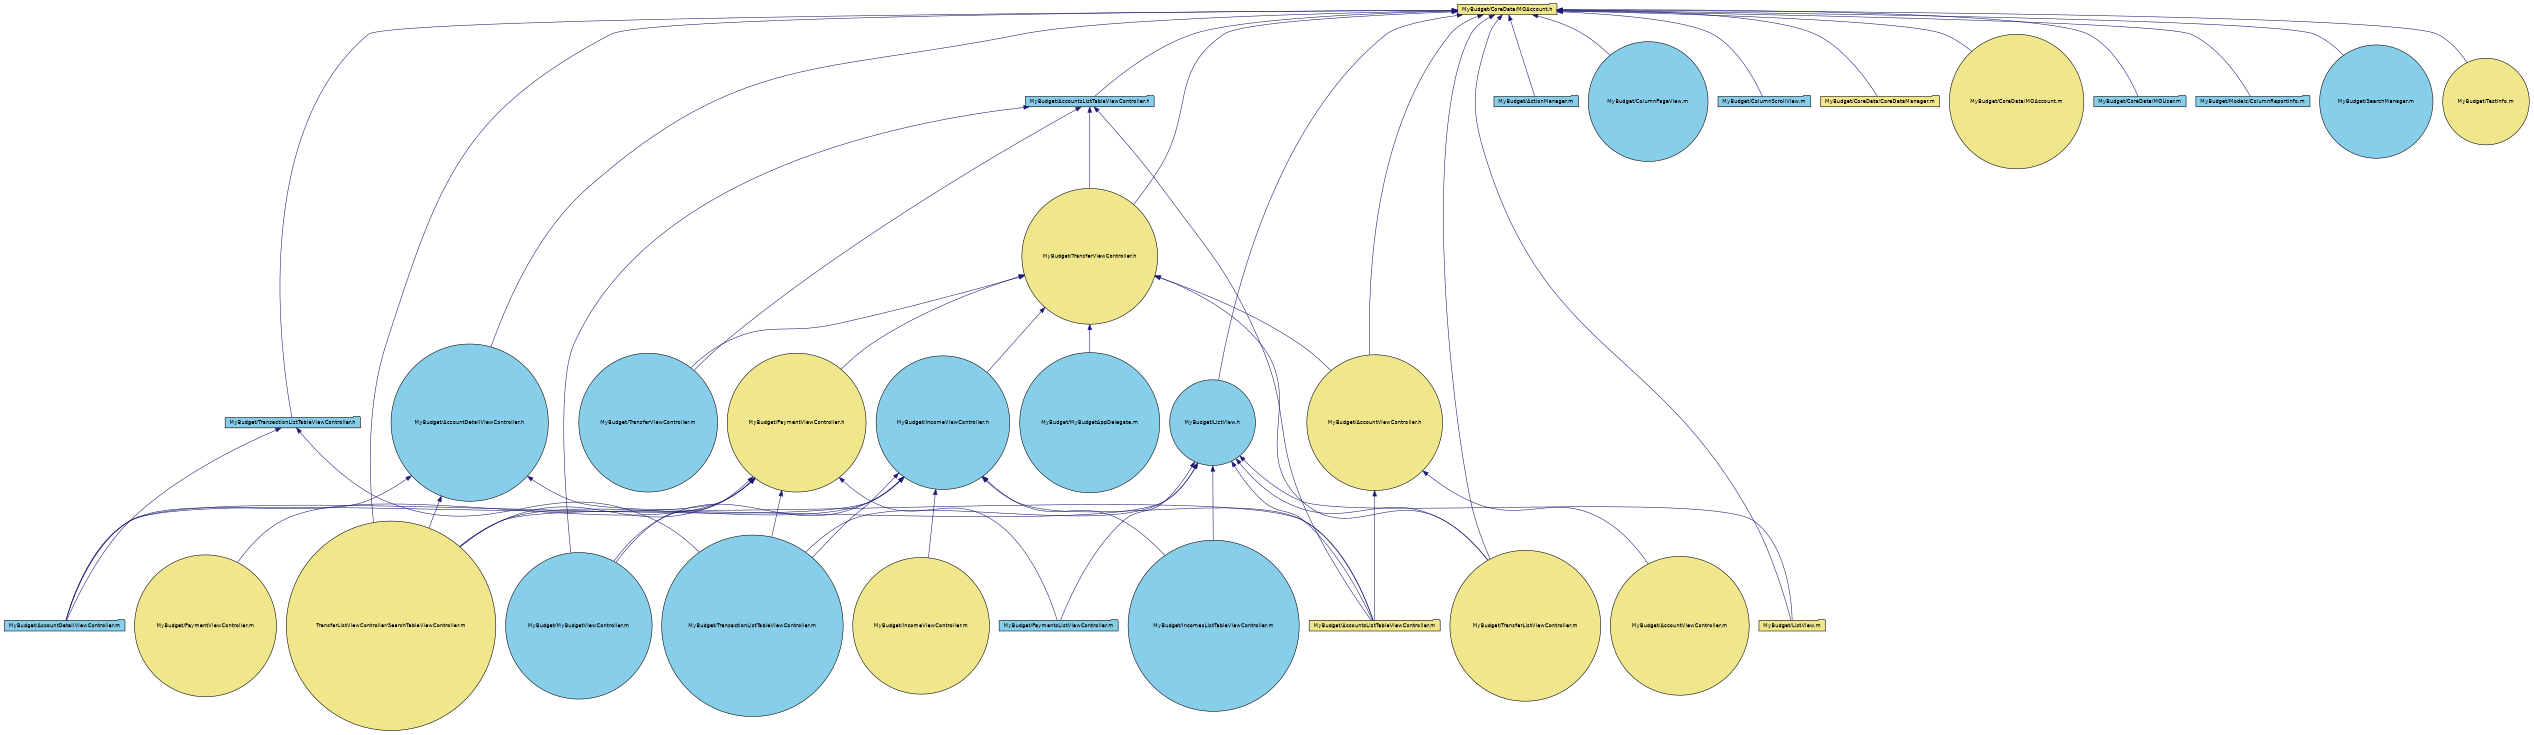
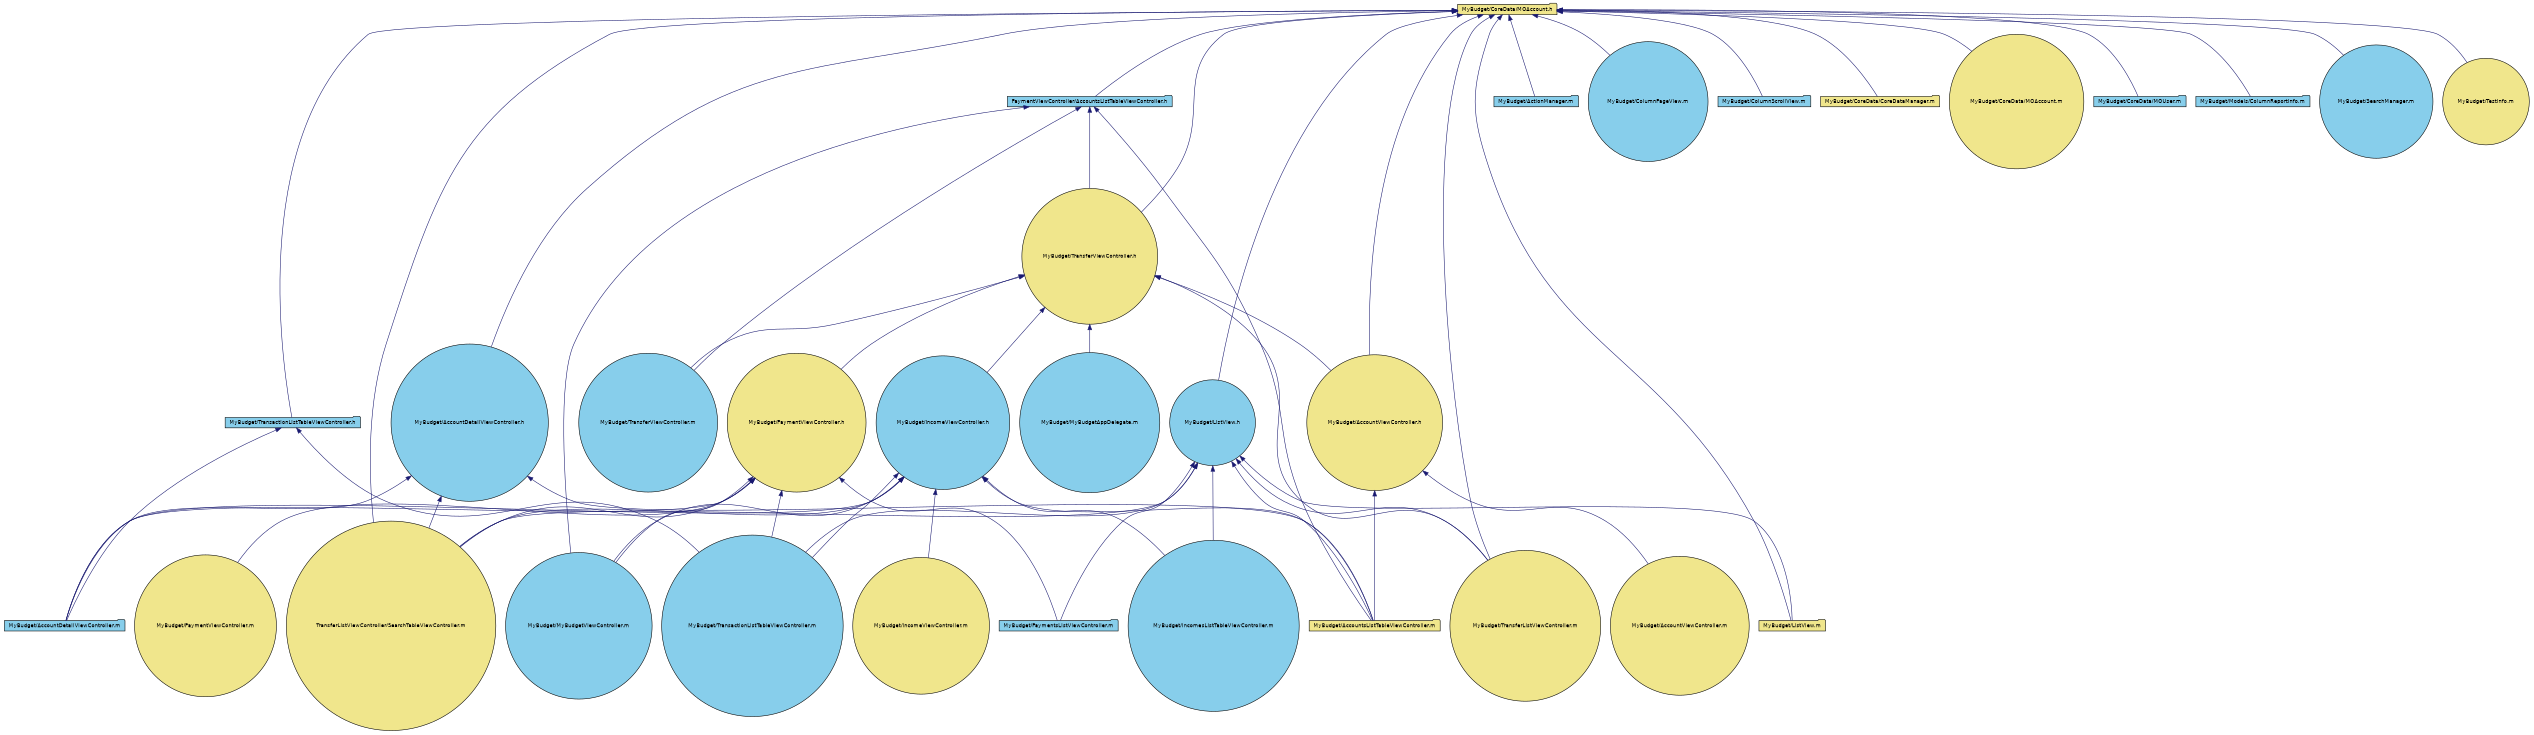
(1090, 102) -> (1090, 102)
